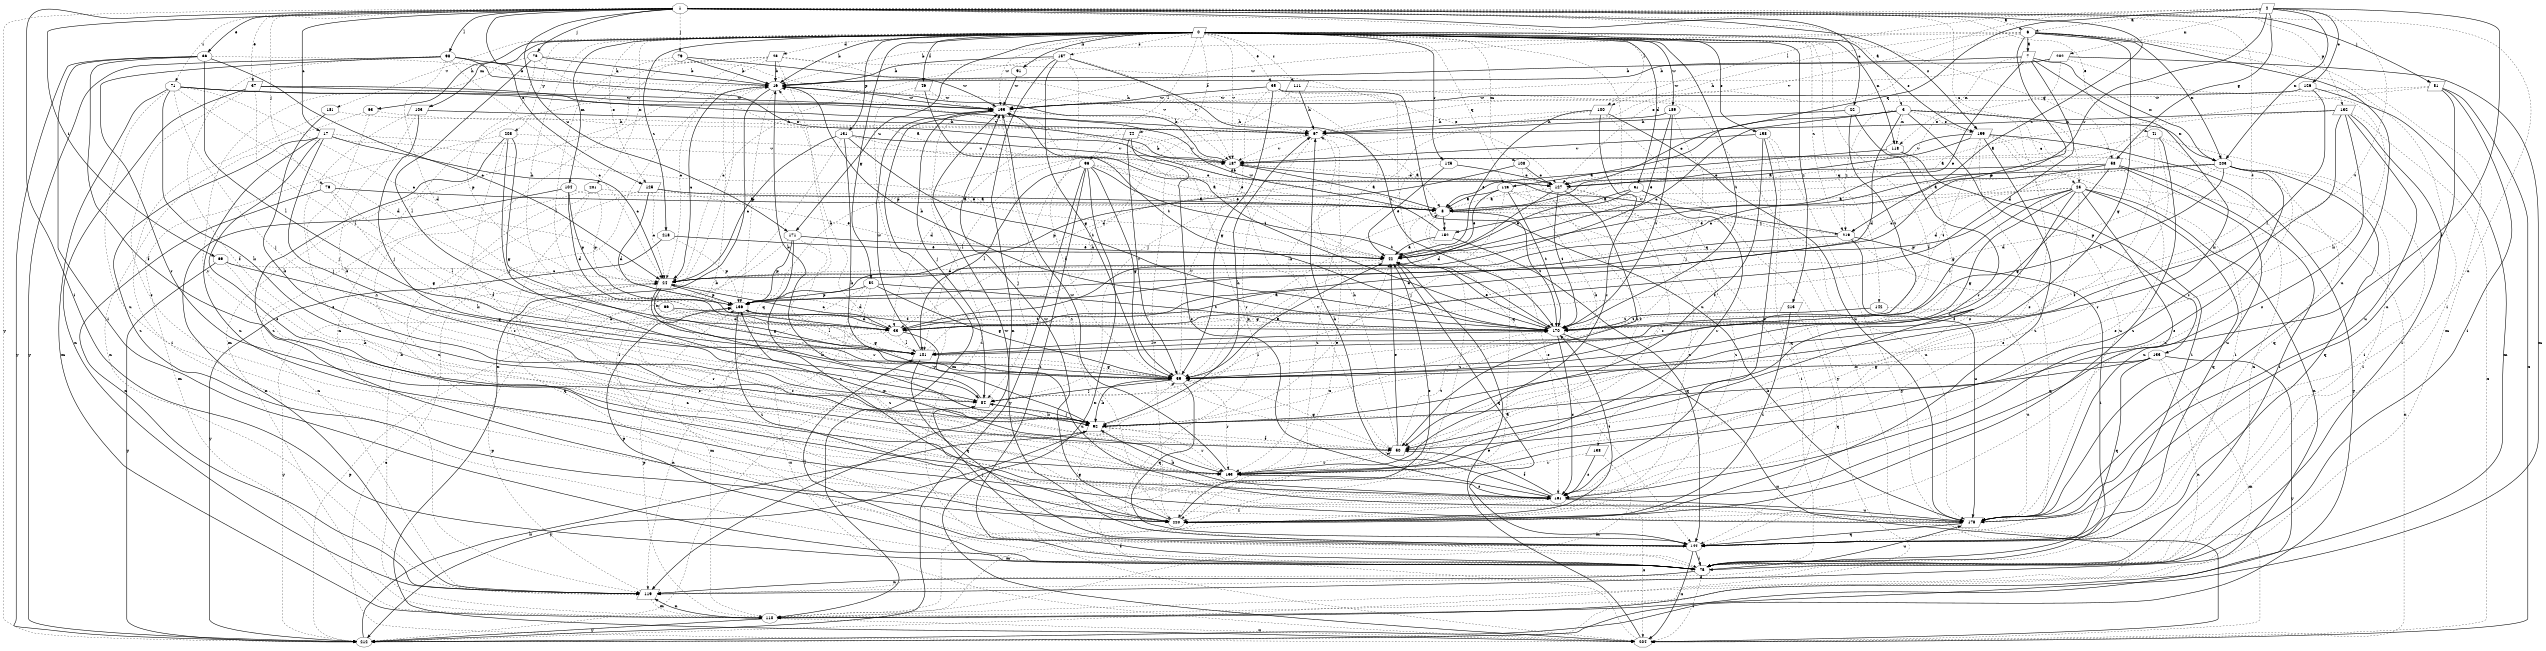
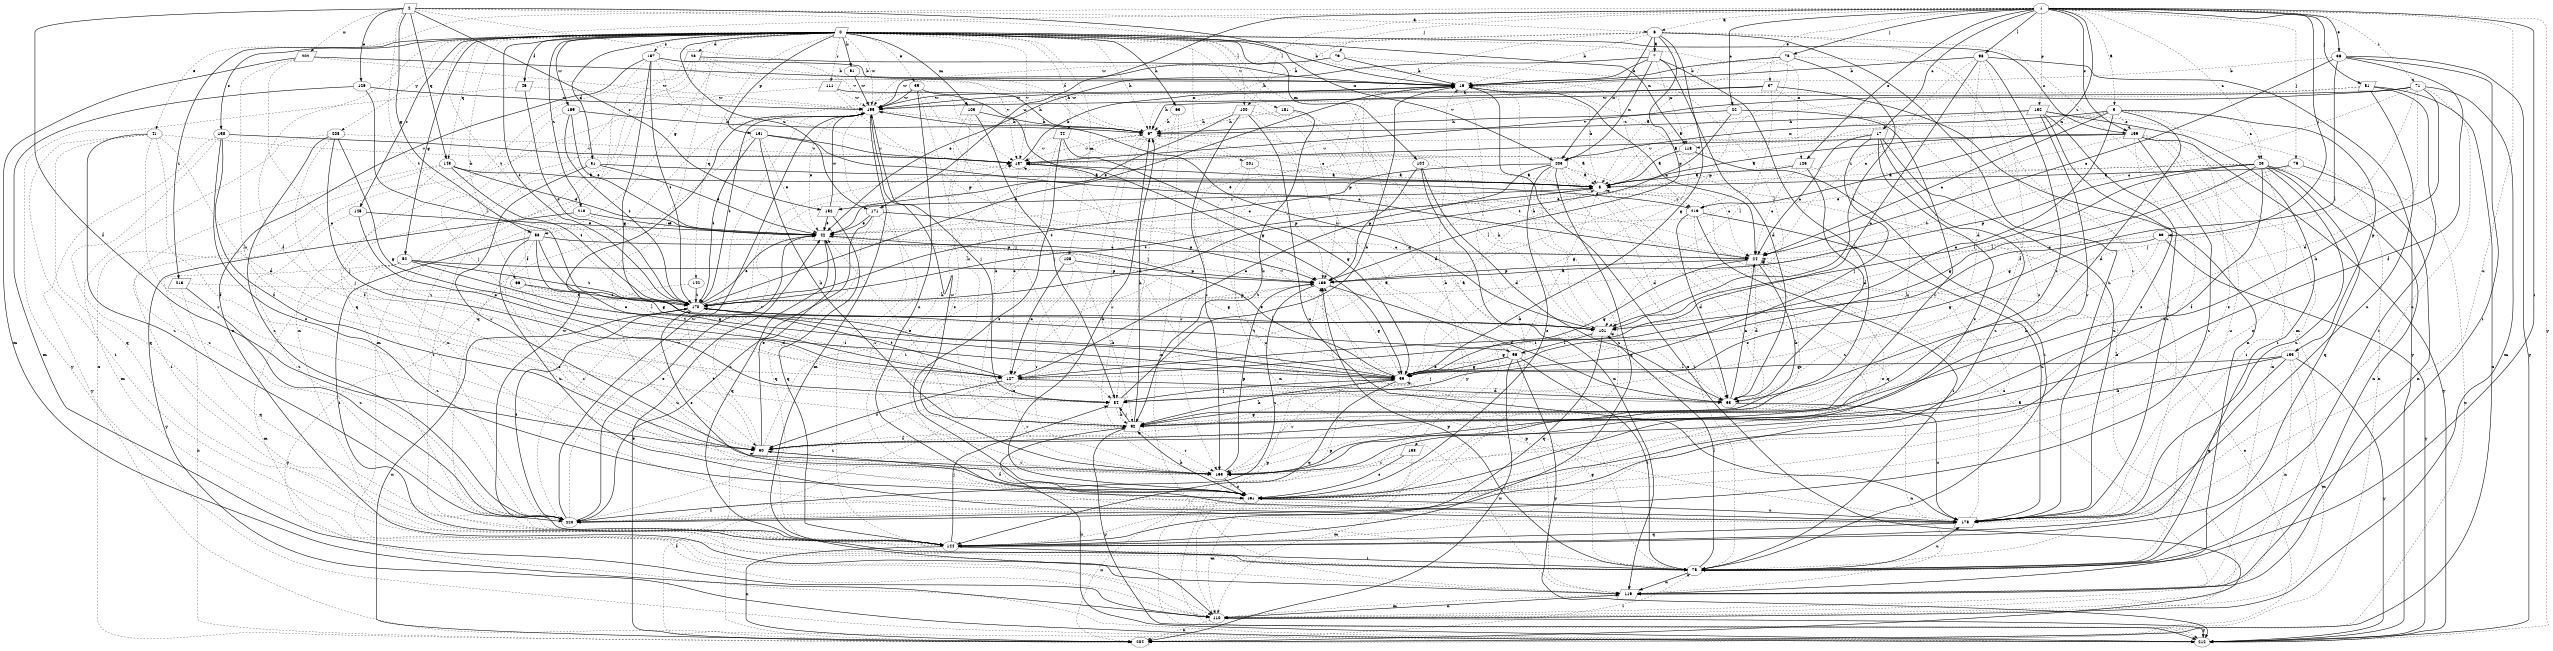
none -> (1090, 42)
(1672, 110) -> (571, 110)
(995, 238) -> (1558, 343)
(1139, 259) -> (1348, 259)
(1306, 273) -> (1477, 263)
(1879, 307) -> (696, 283)
